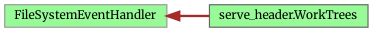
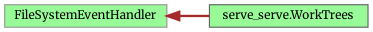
(289, 16) -> (289, 16)
